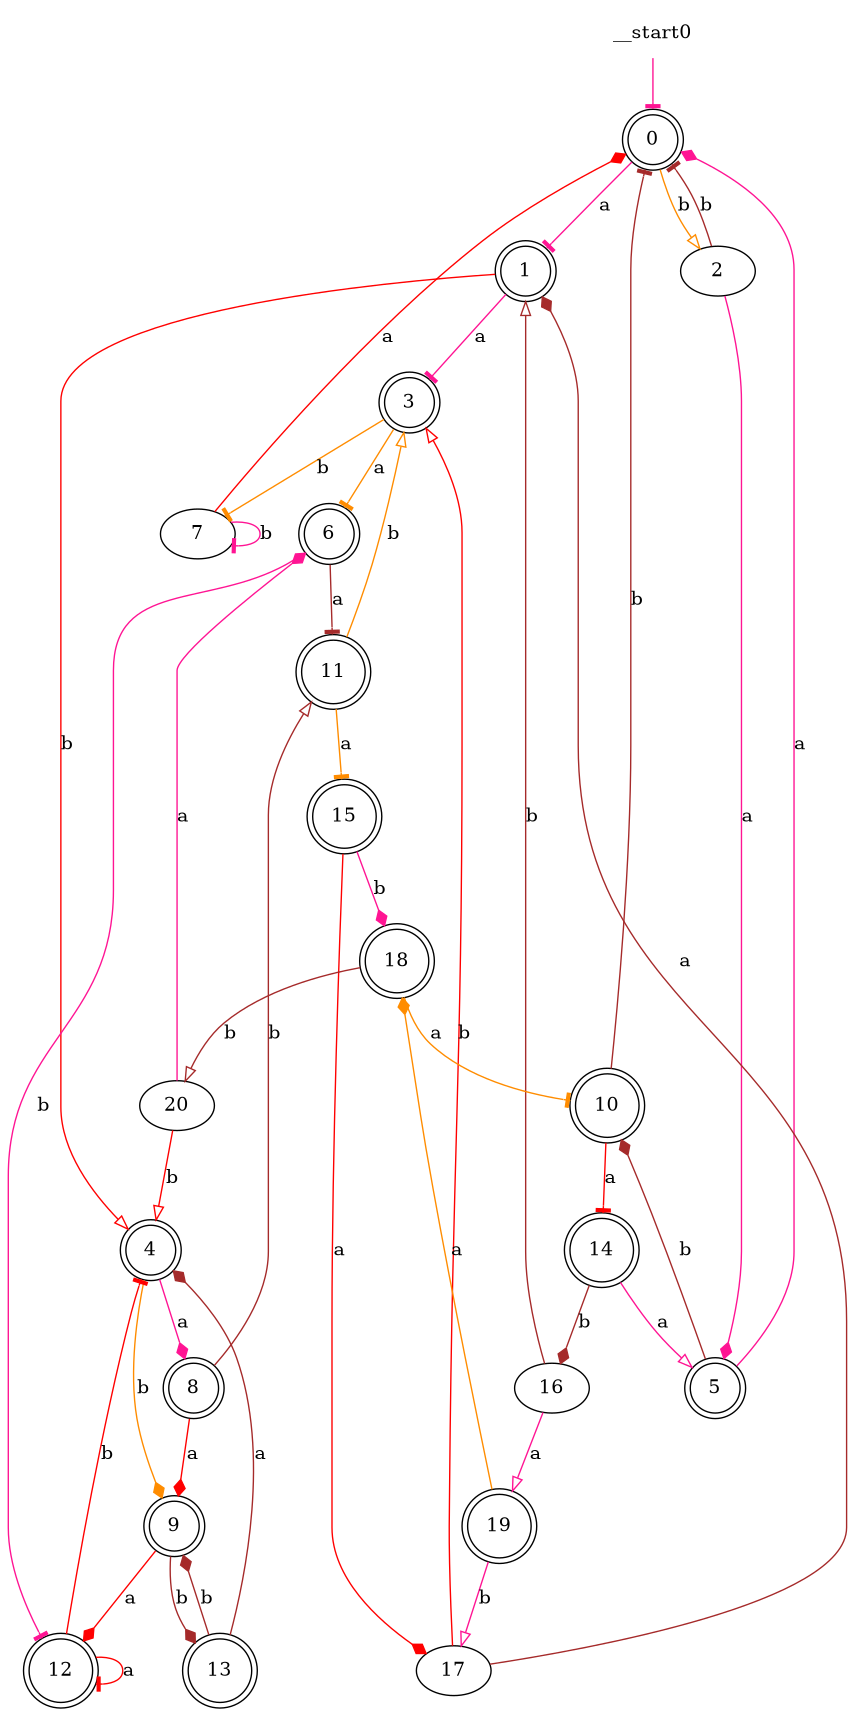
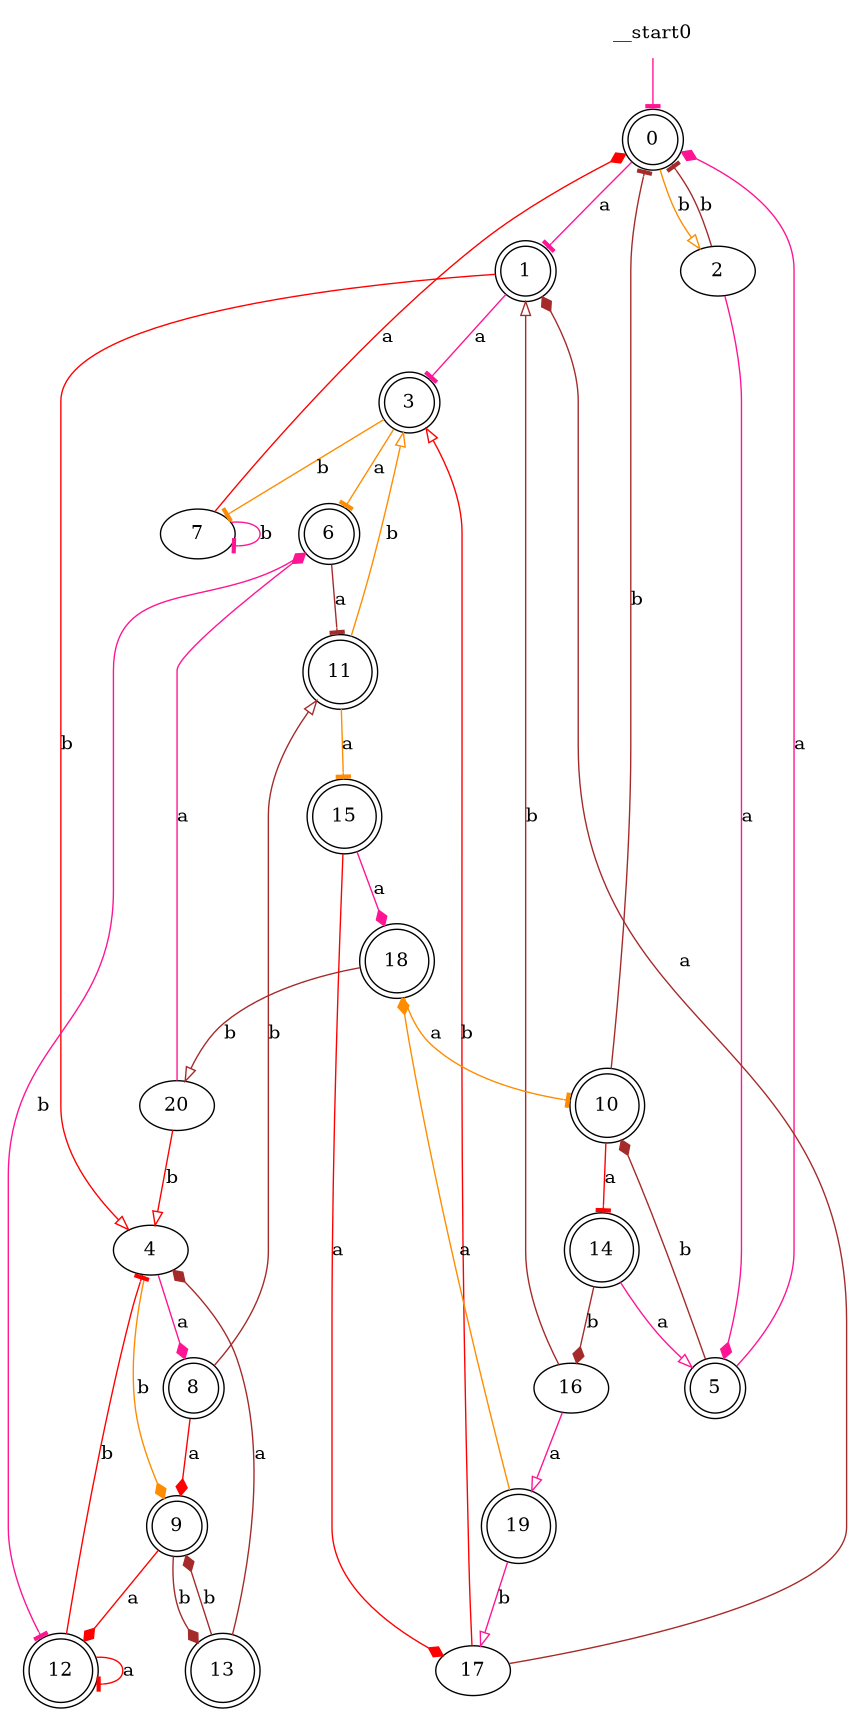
(380, 889) -> (380, 889)
(151, 1250) -> (151, 1250)
